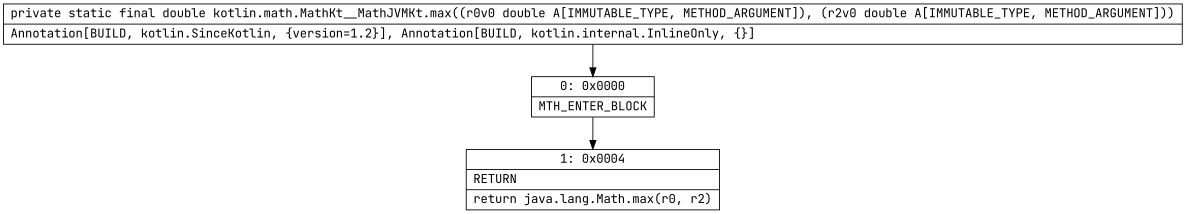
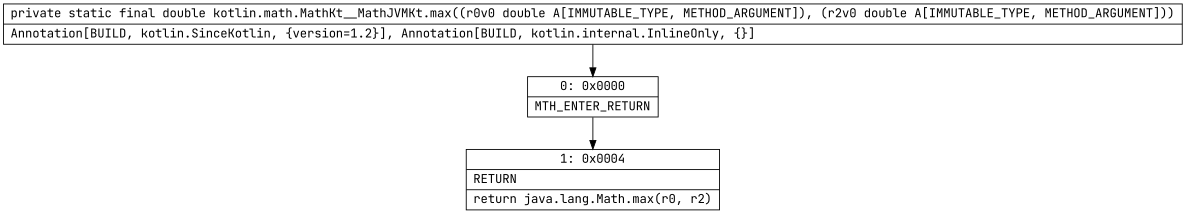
(593, 106) -> (593, 106)
